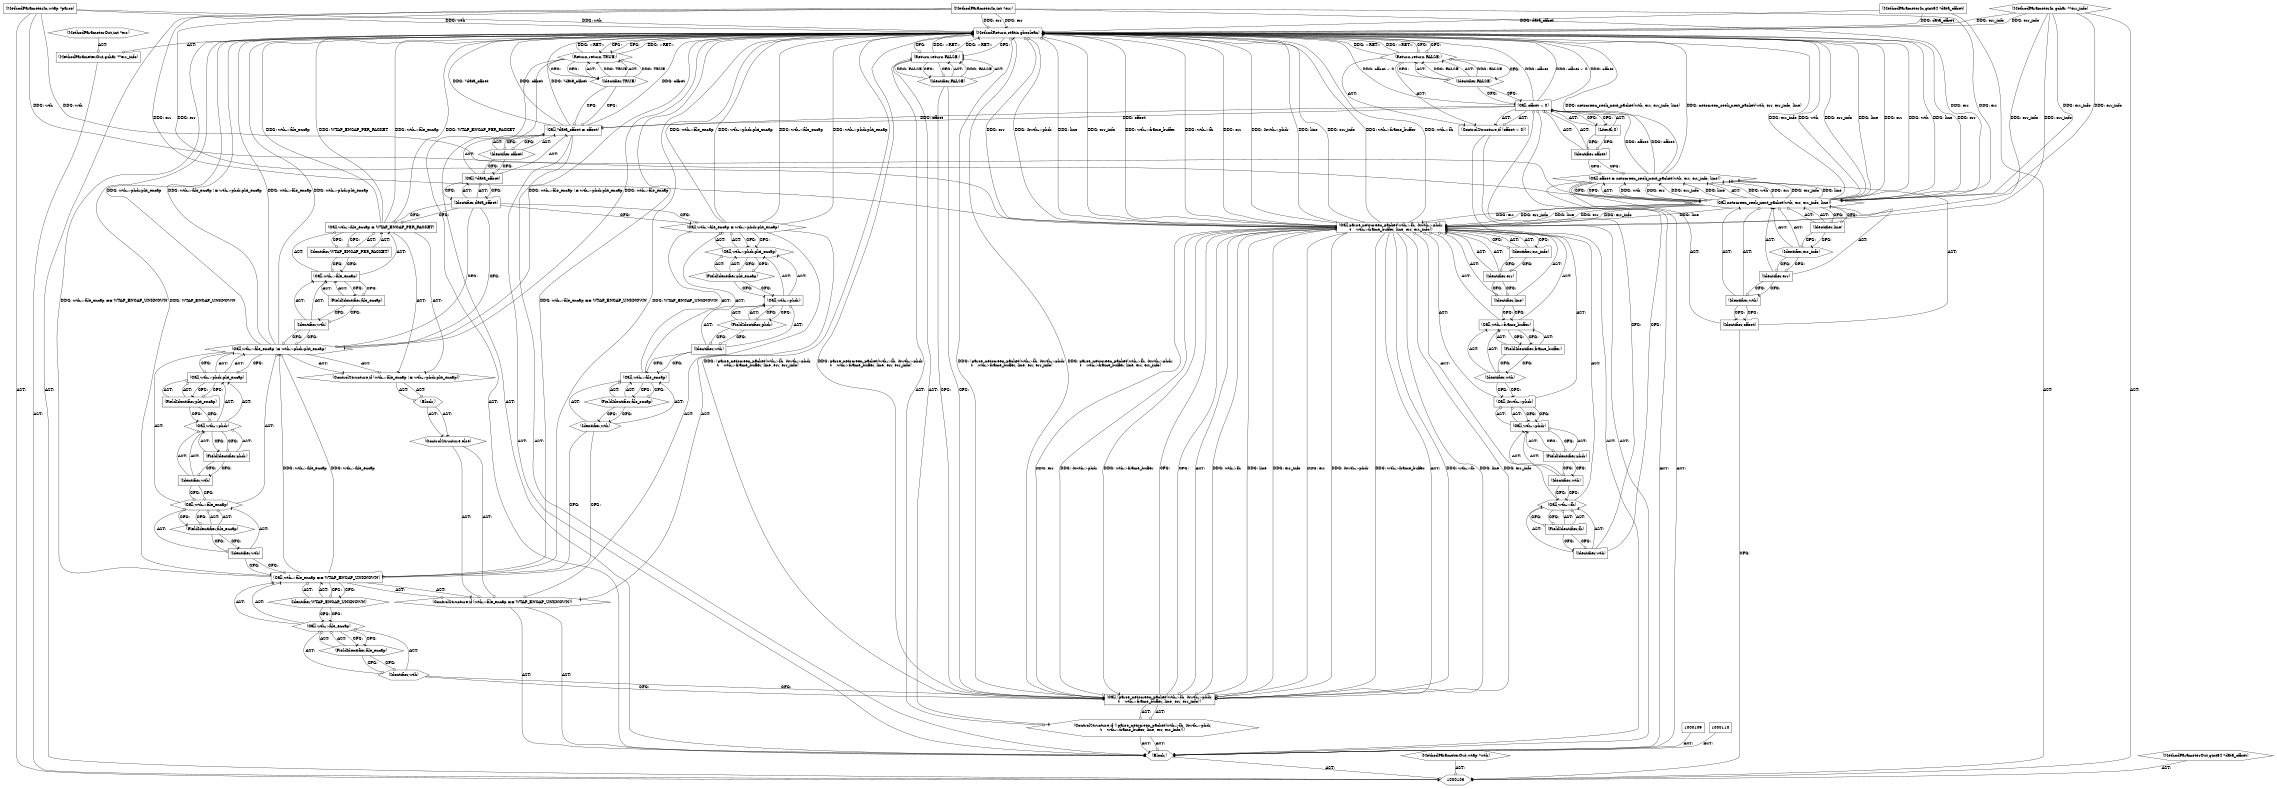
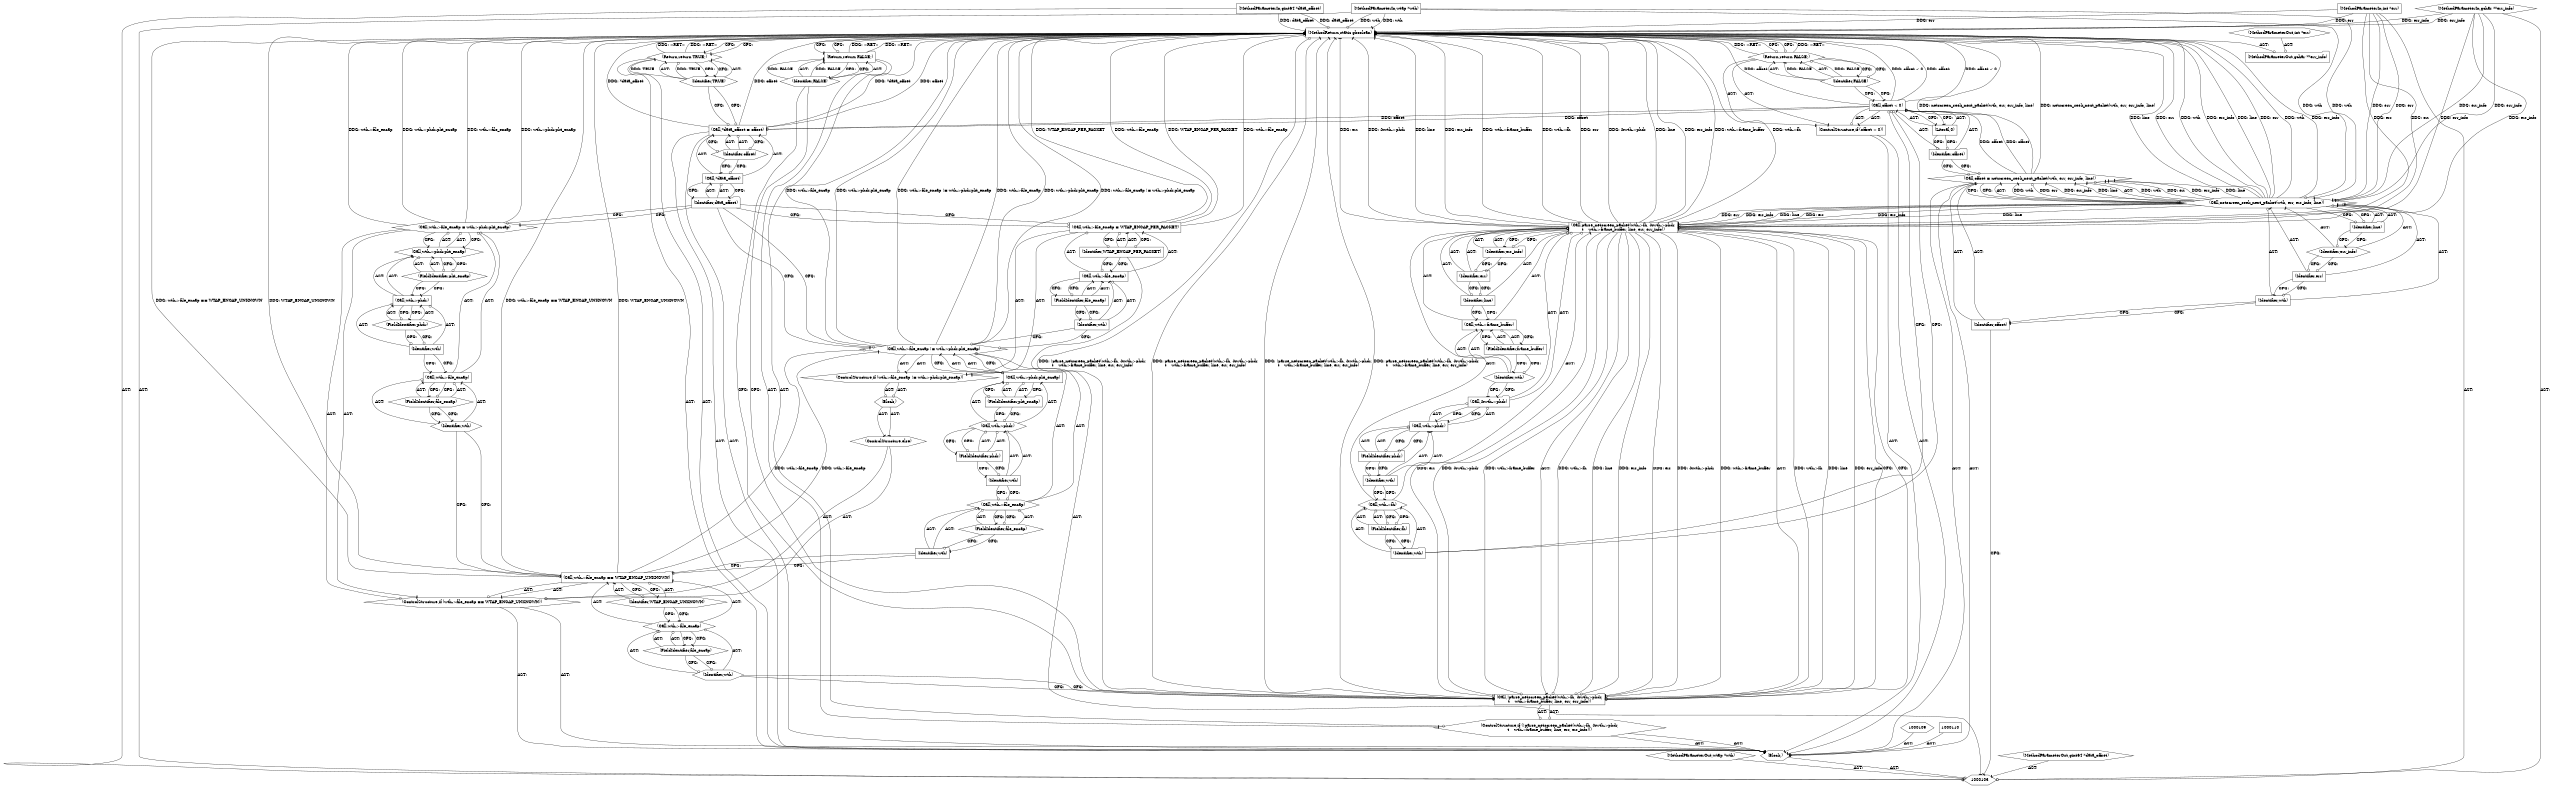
(40, 9) -> (1386, 9)
(1693, 728) -> (1917, 728)
(34, 740) -> (1258, 709)
